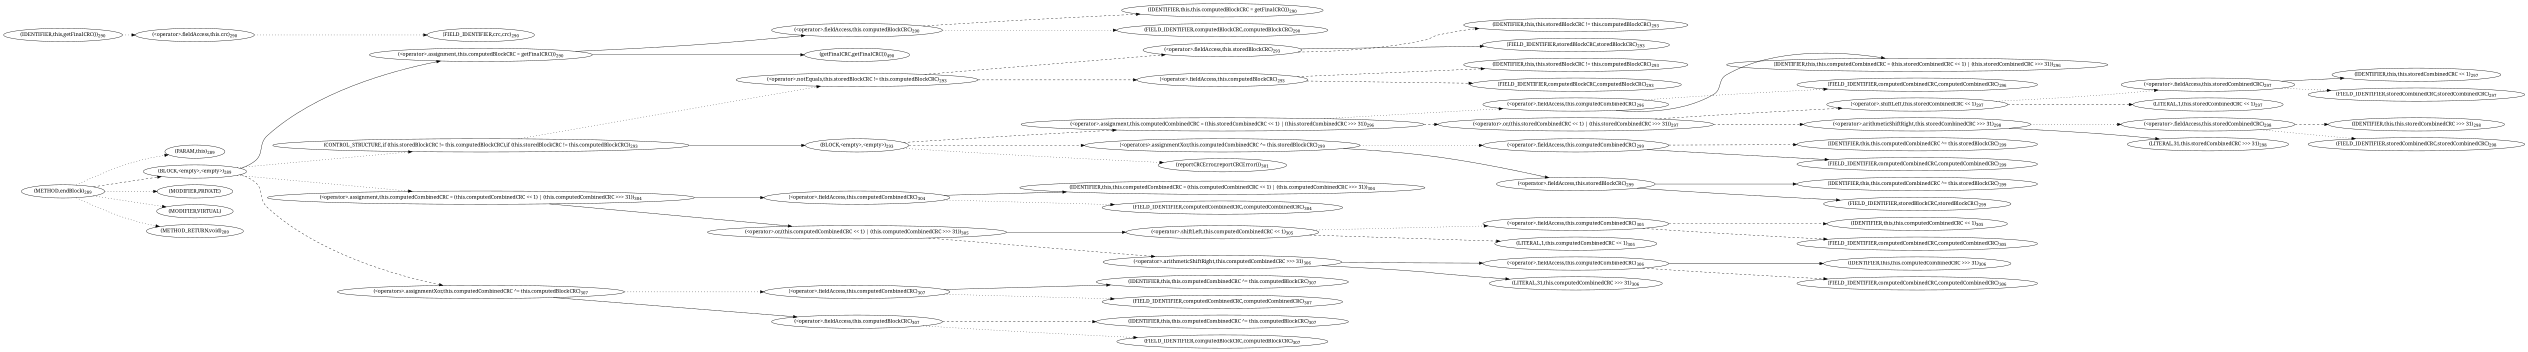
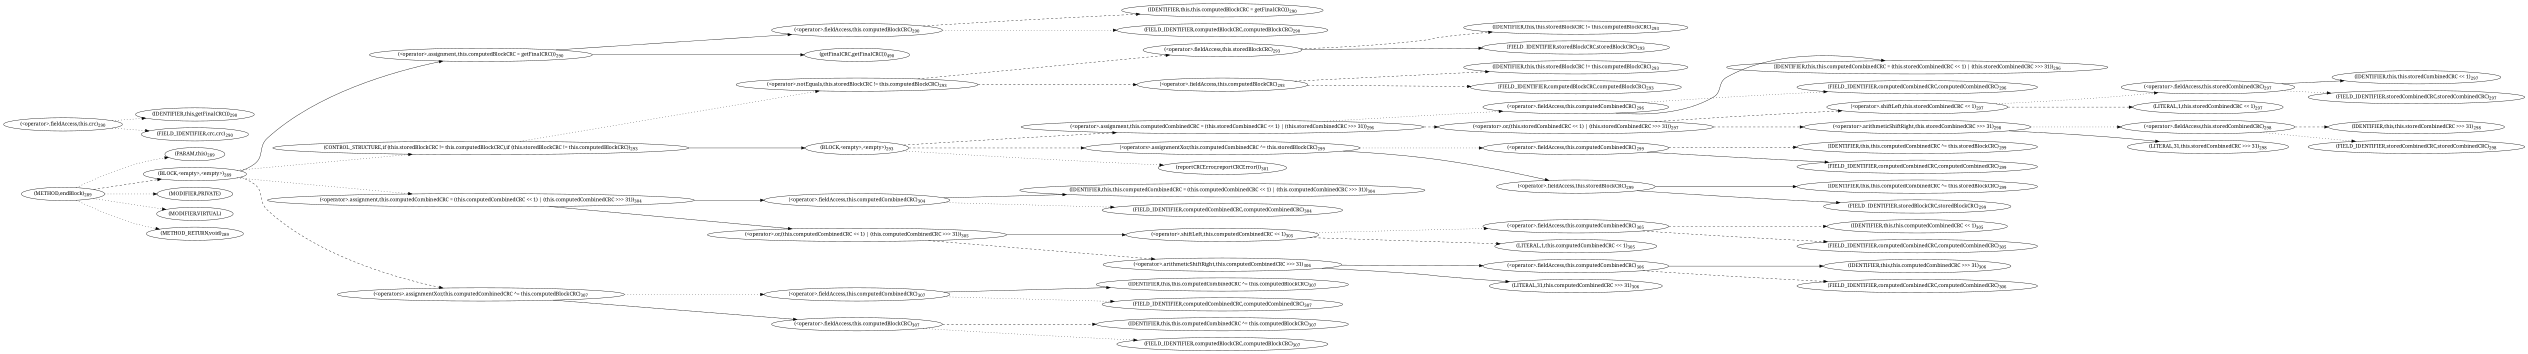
(127, 35) -> (127, 120)
